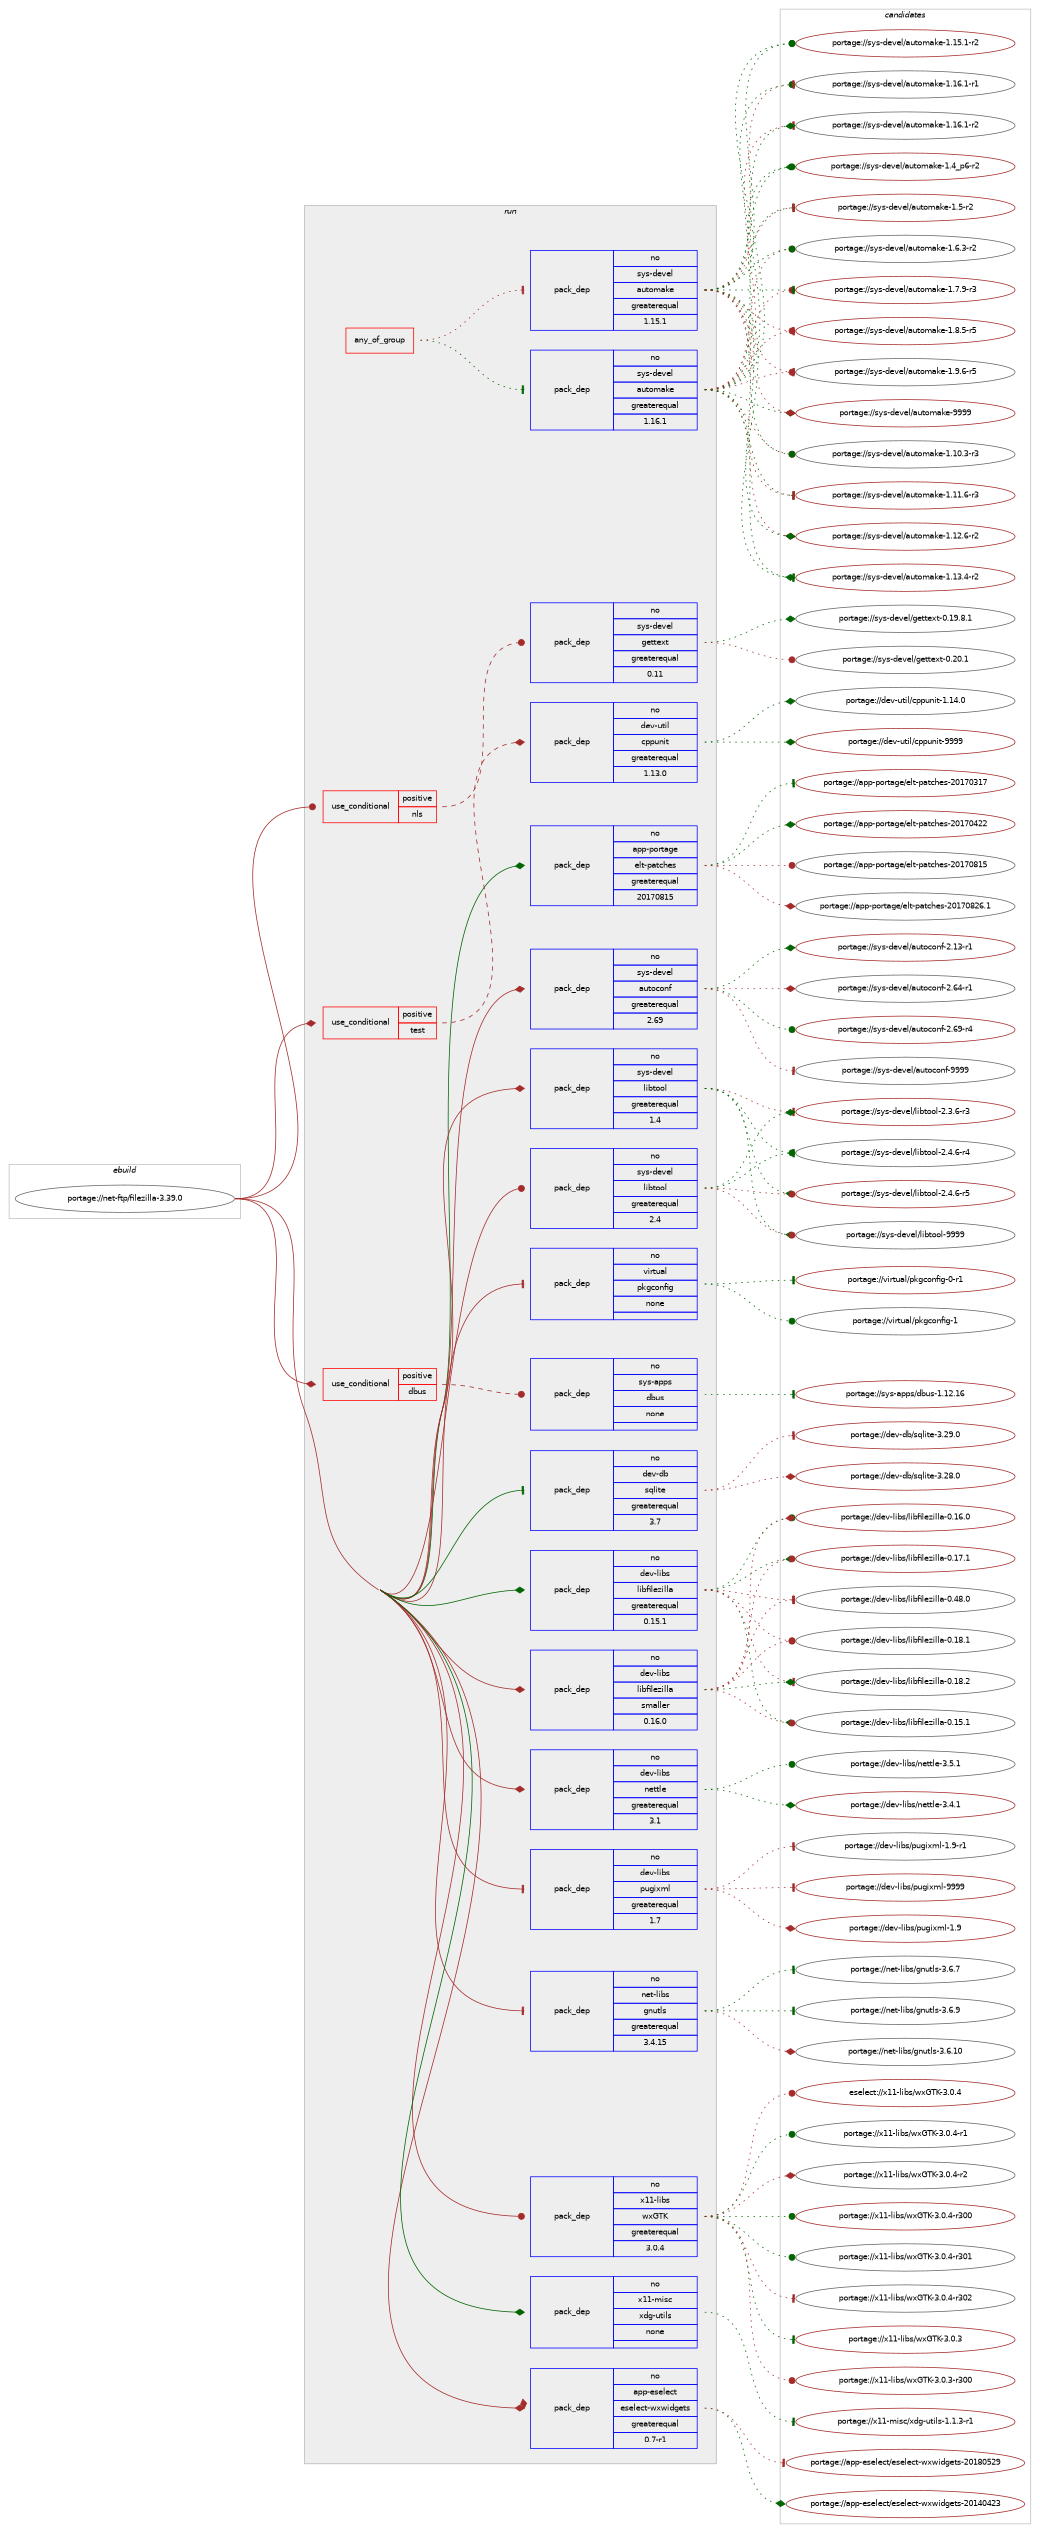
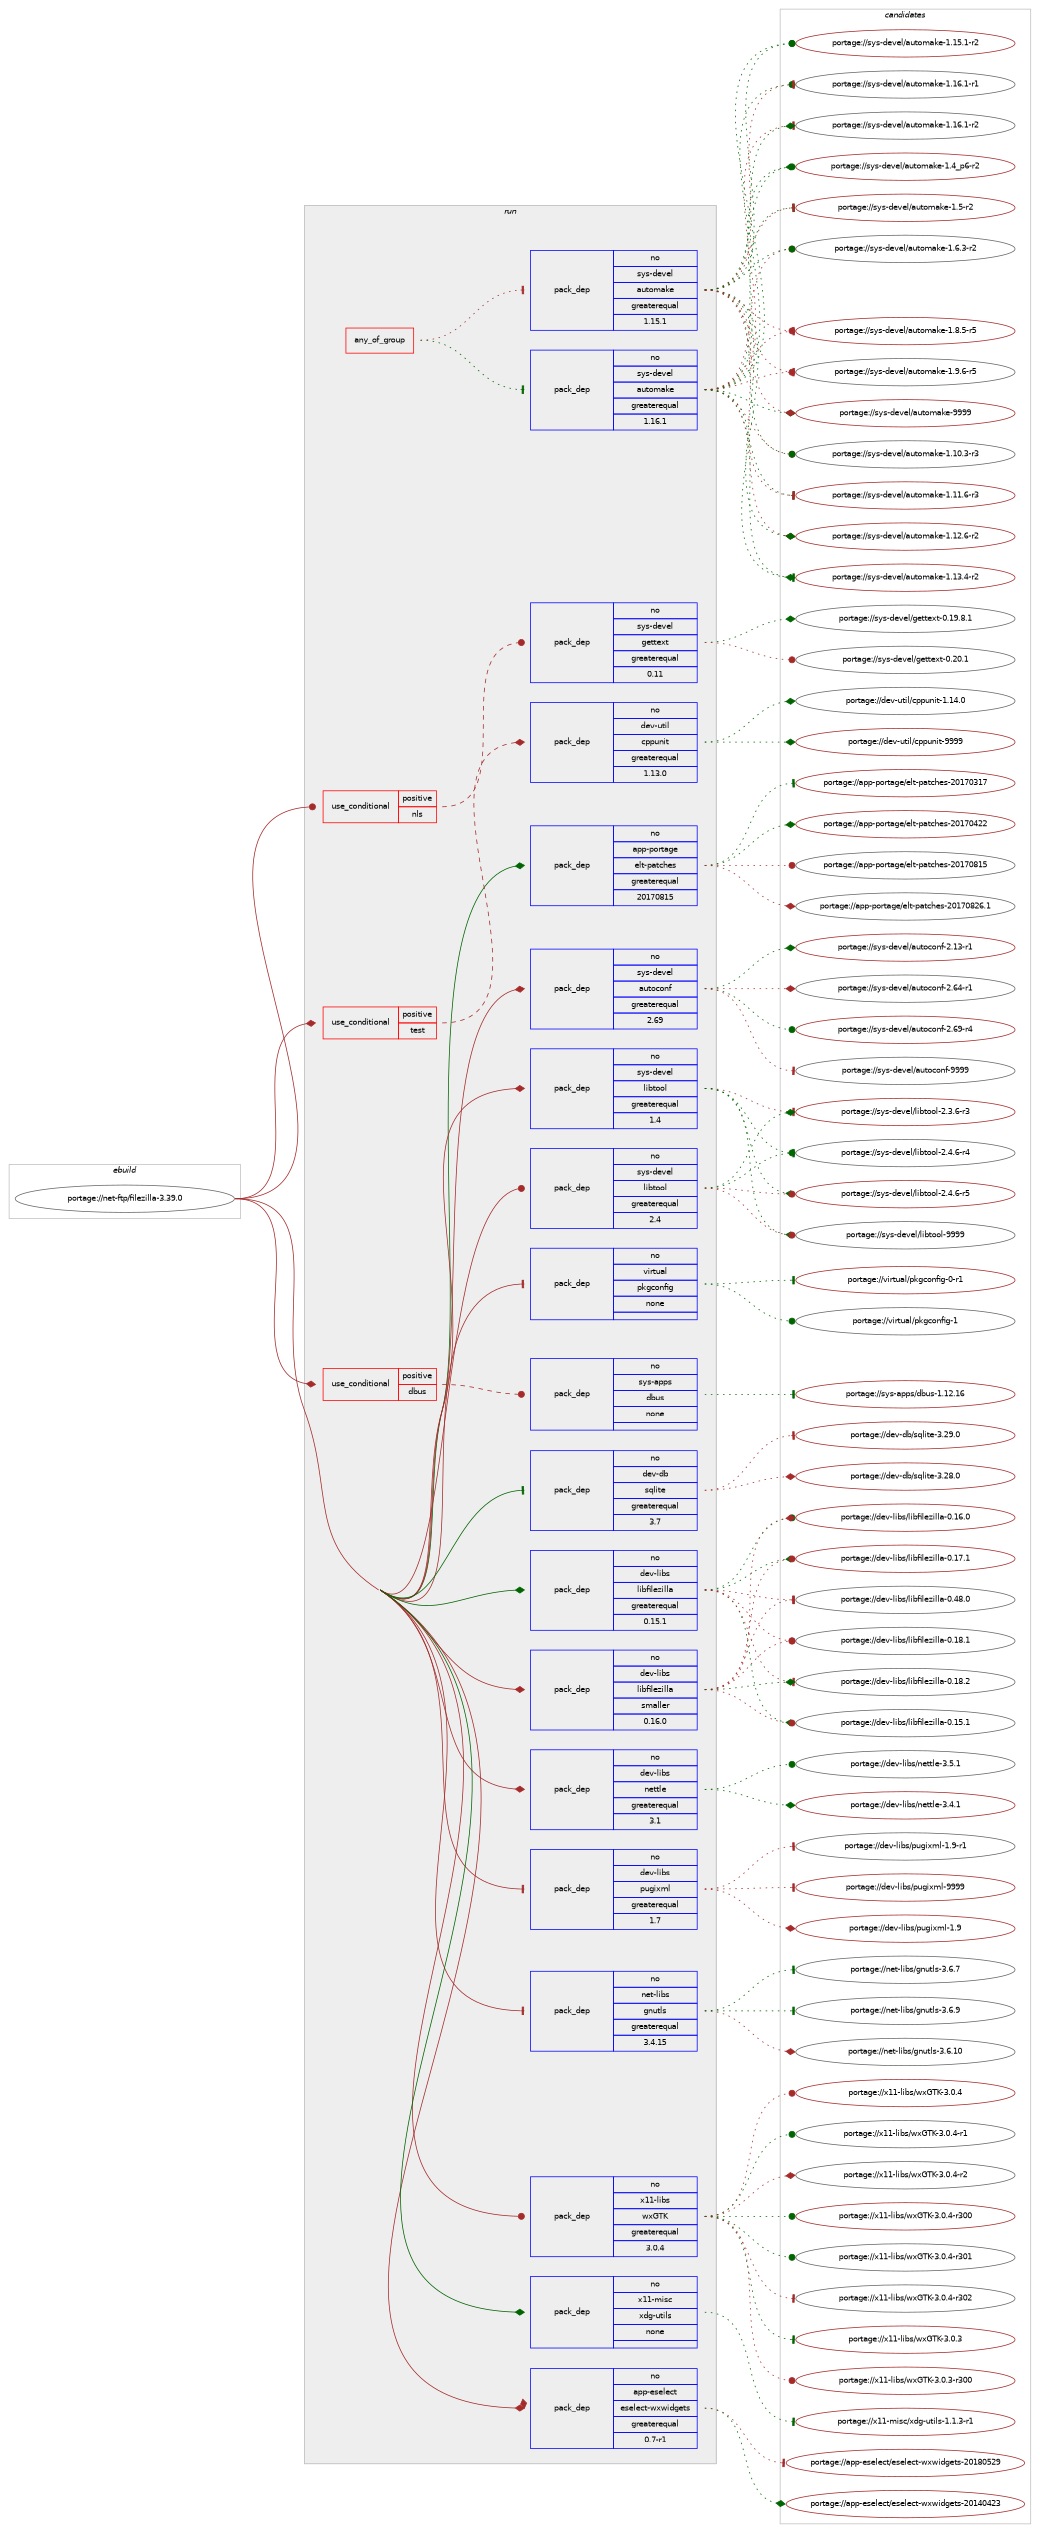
(905, 290) -> none
(905, 2093) -> (905, 2093)
